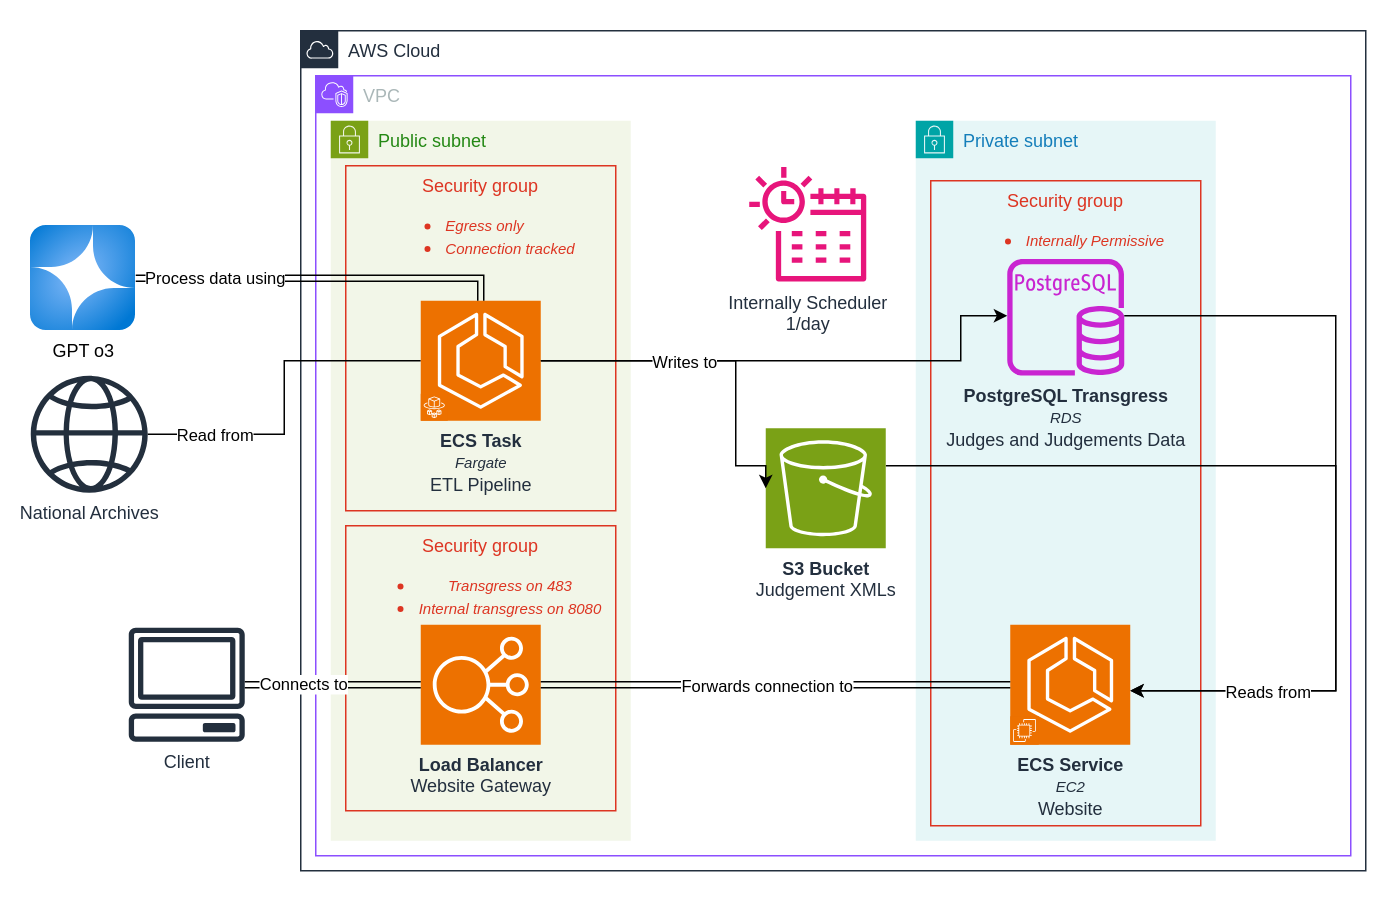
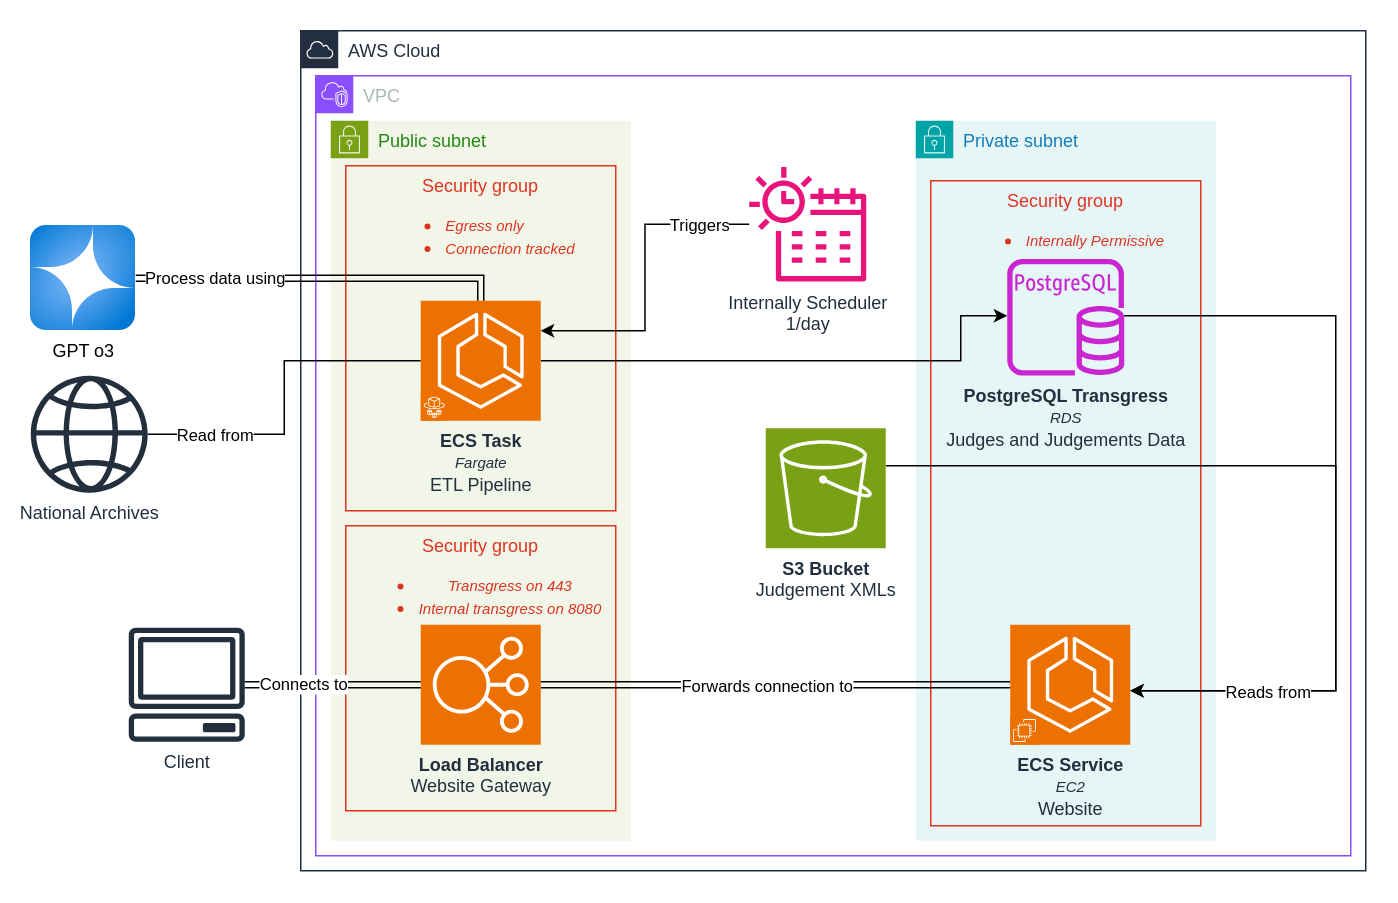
none -> (645, 272)
(736, 435) -> none
(481, 569) -> (481, 569)
